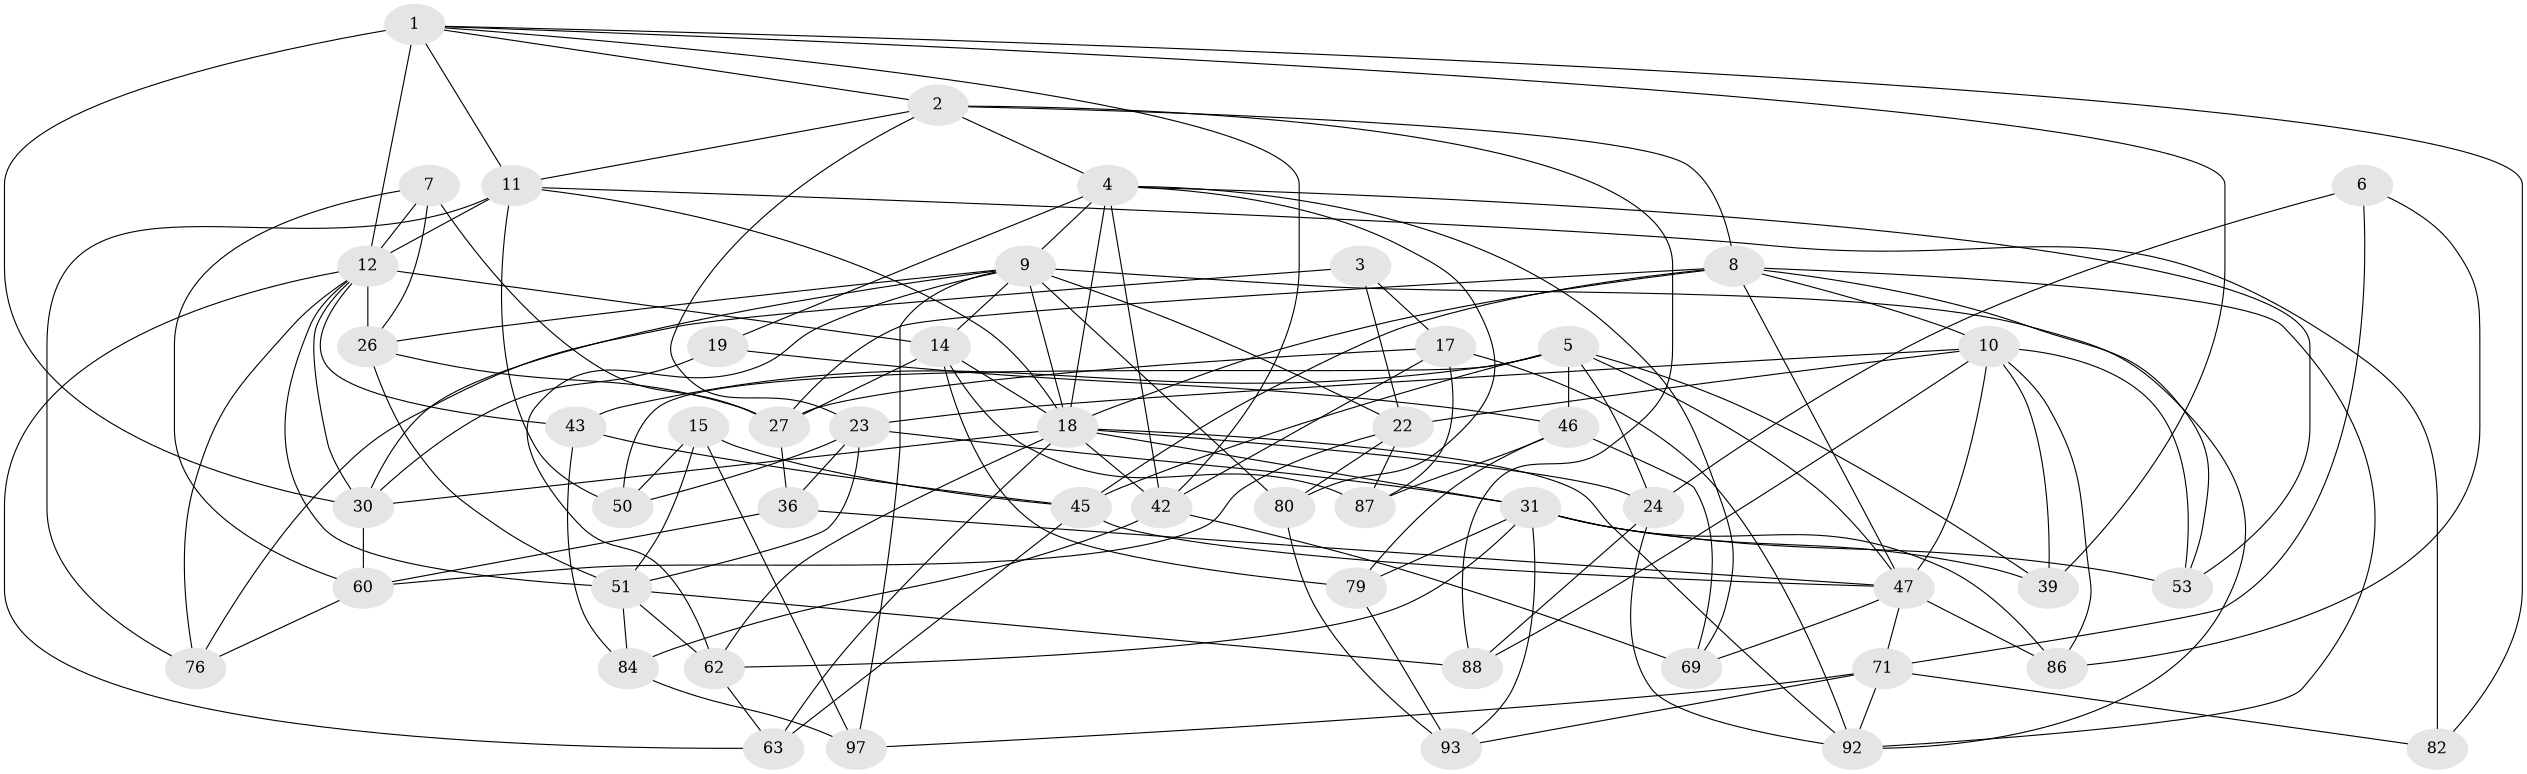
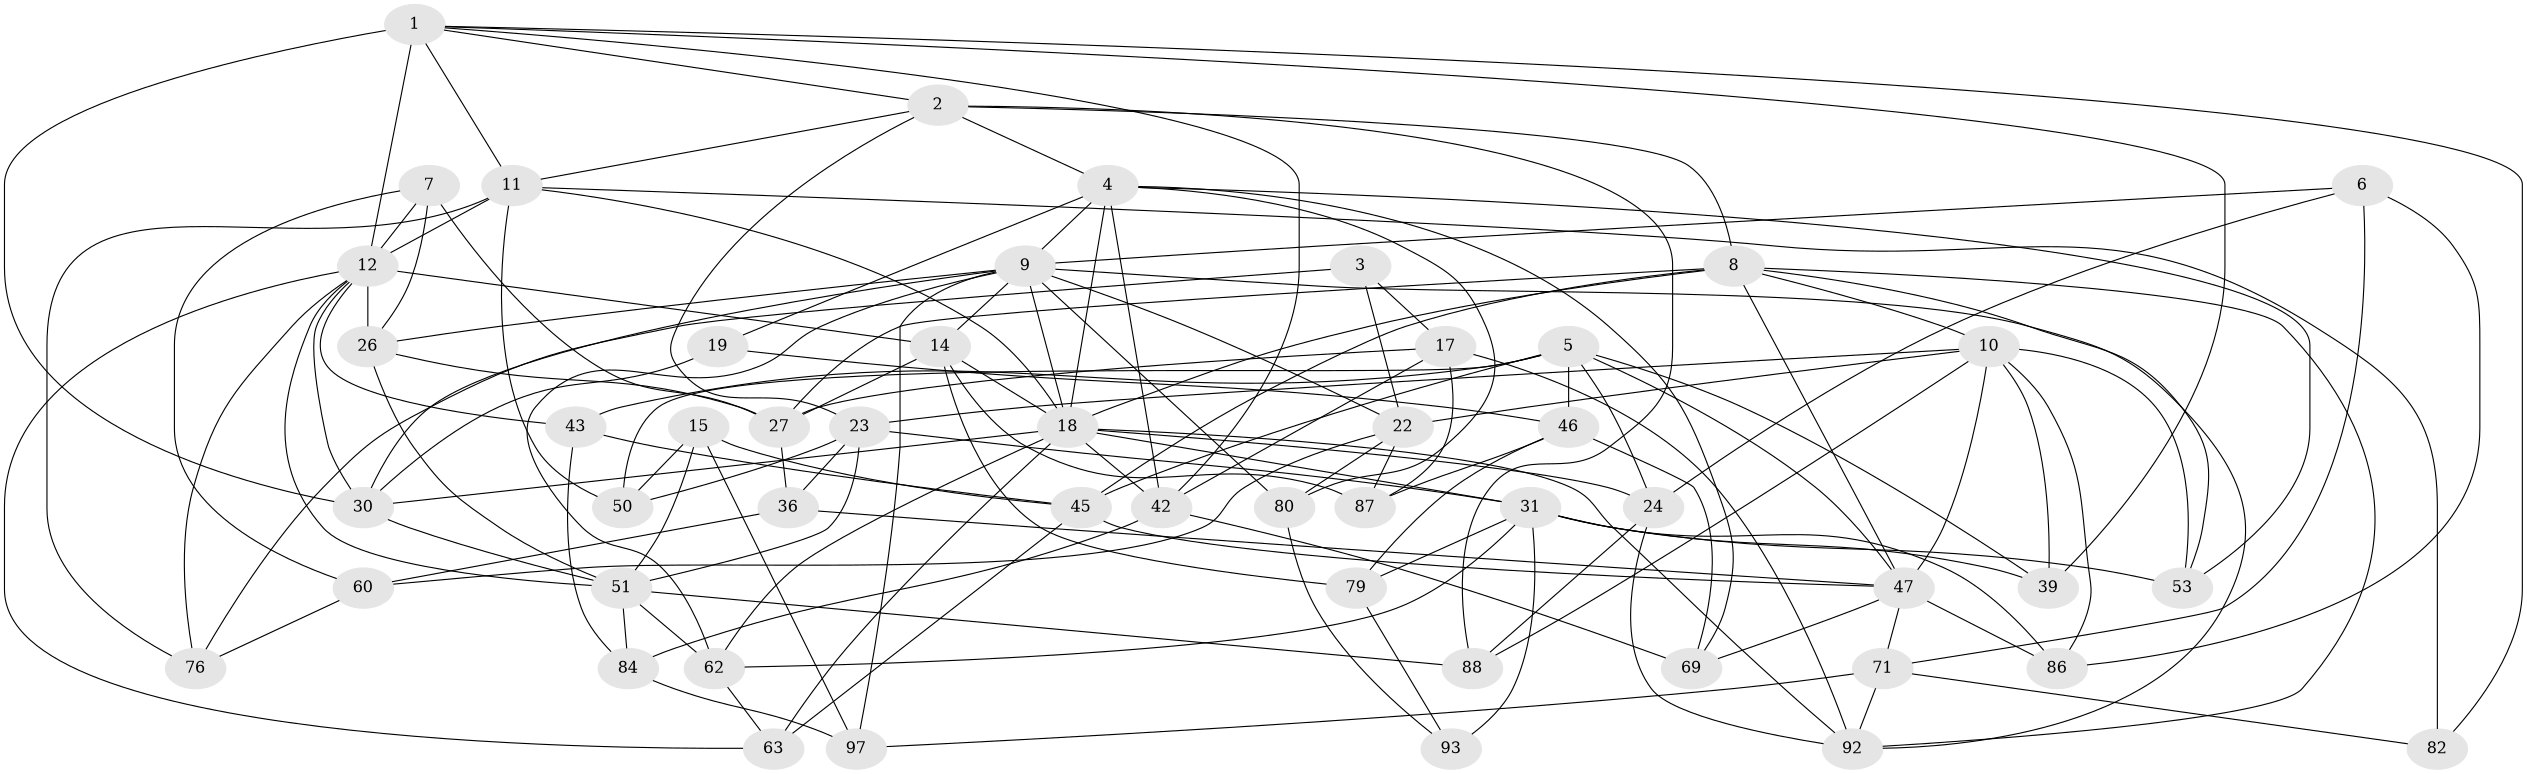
none -> (1694, 224)
(363, 542) -> (490, 553)
(1667, 709) -> none
